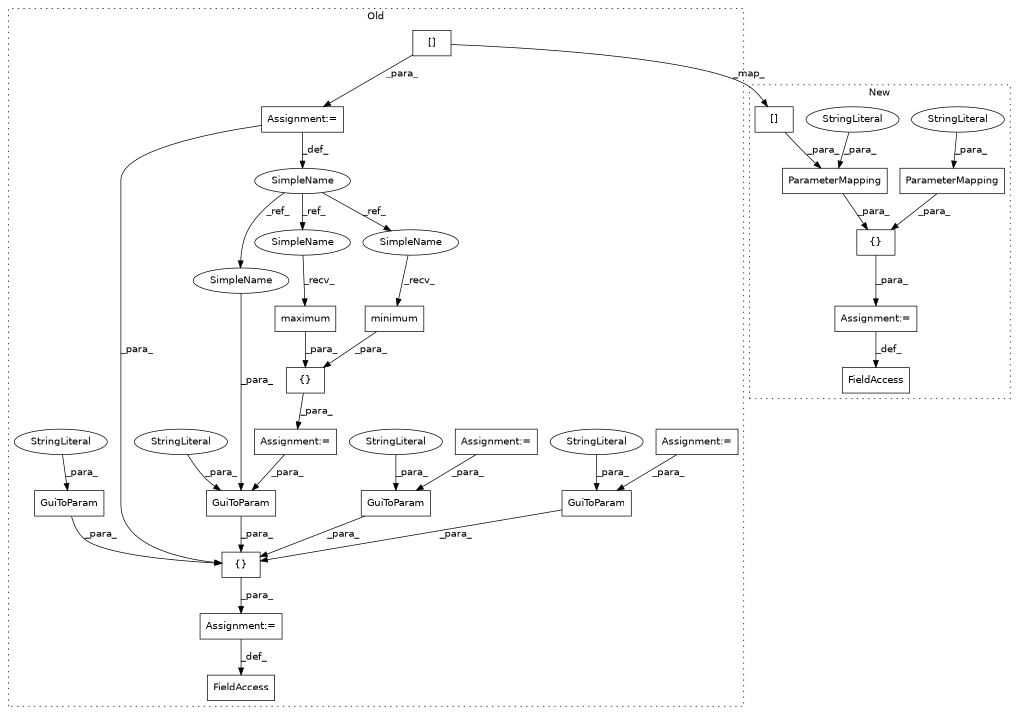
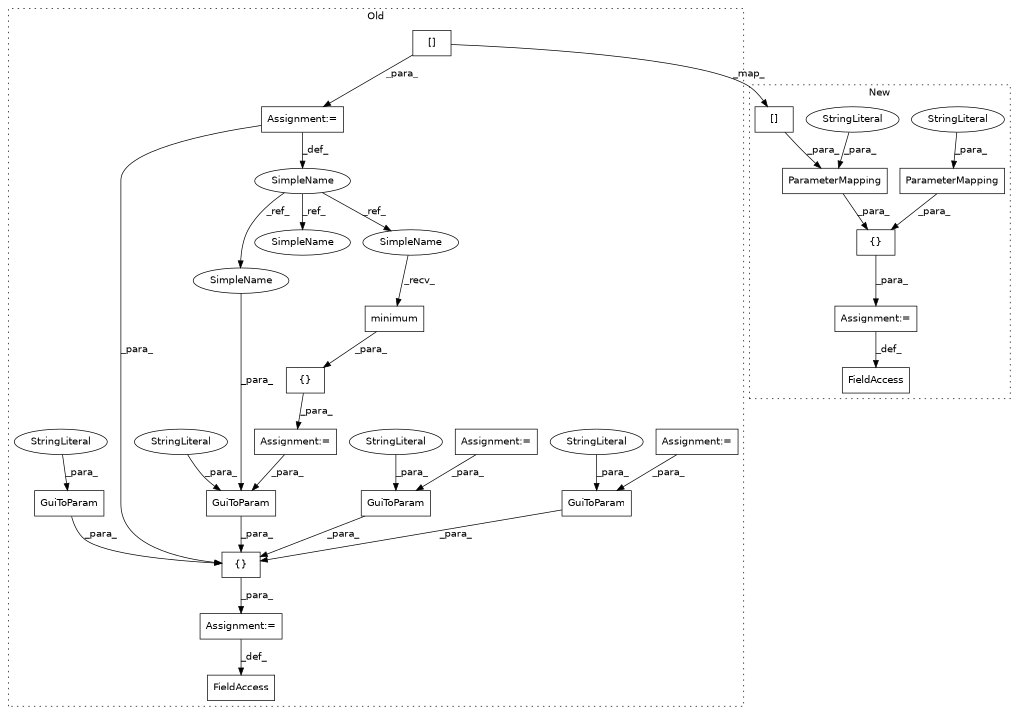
(305, 319) -> none
